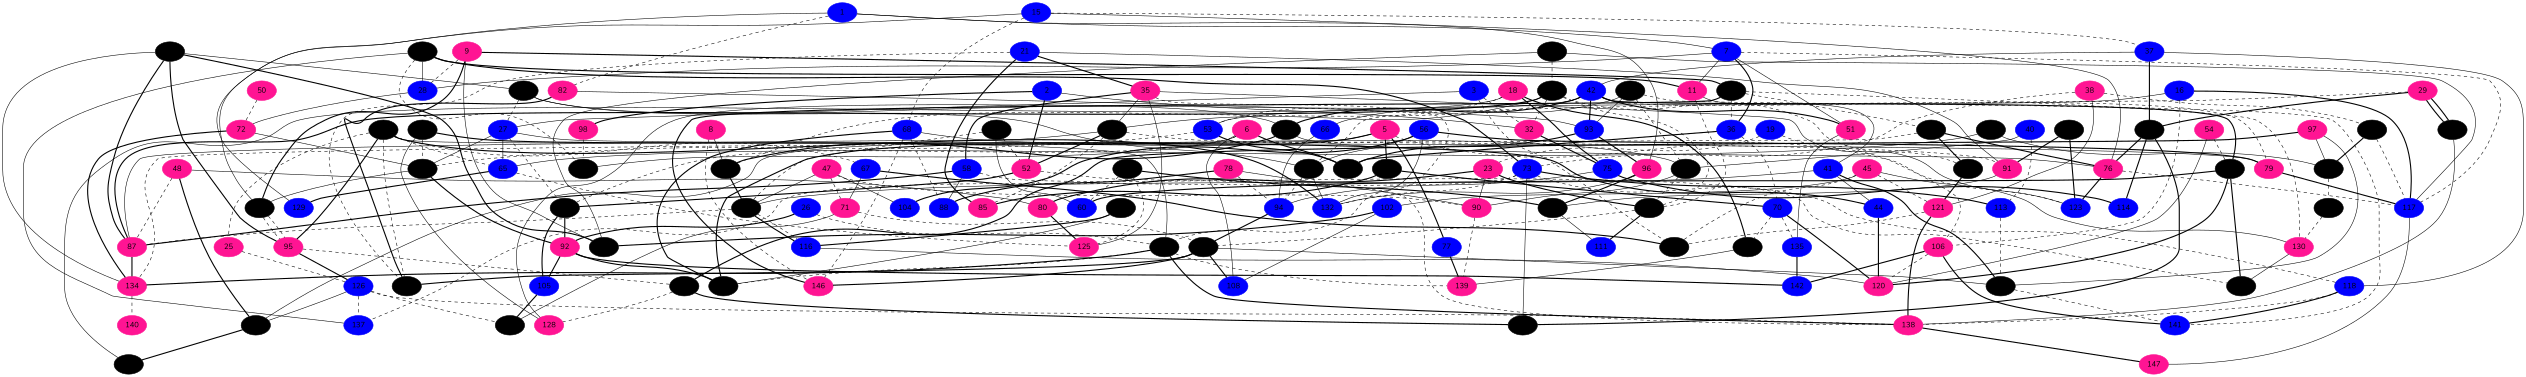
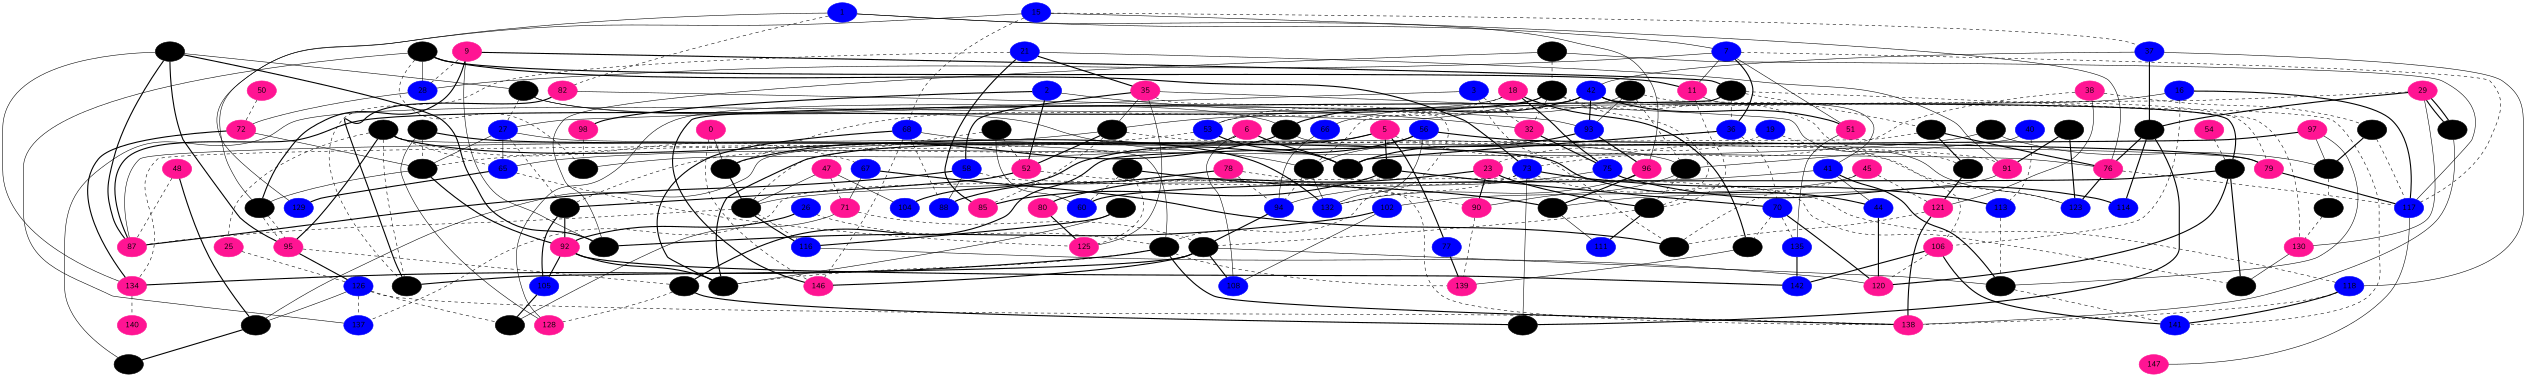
(711, 130) -> (711, 130)
(611, 180) -> none
(1353, 188) -> (1353, 188)
(1482, 188) -> (1482, 188)
(1306, 195) -> none
(2080, 224) -> (2428, 218)
(2072, 244) -> none
(132, 267) -> none
(2031, 345) -> none
